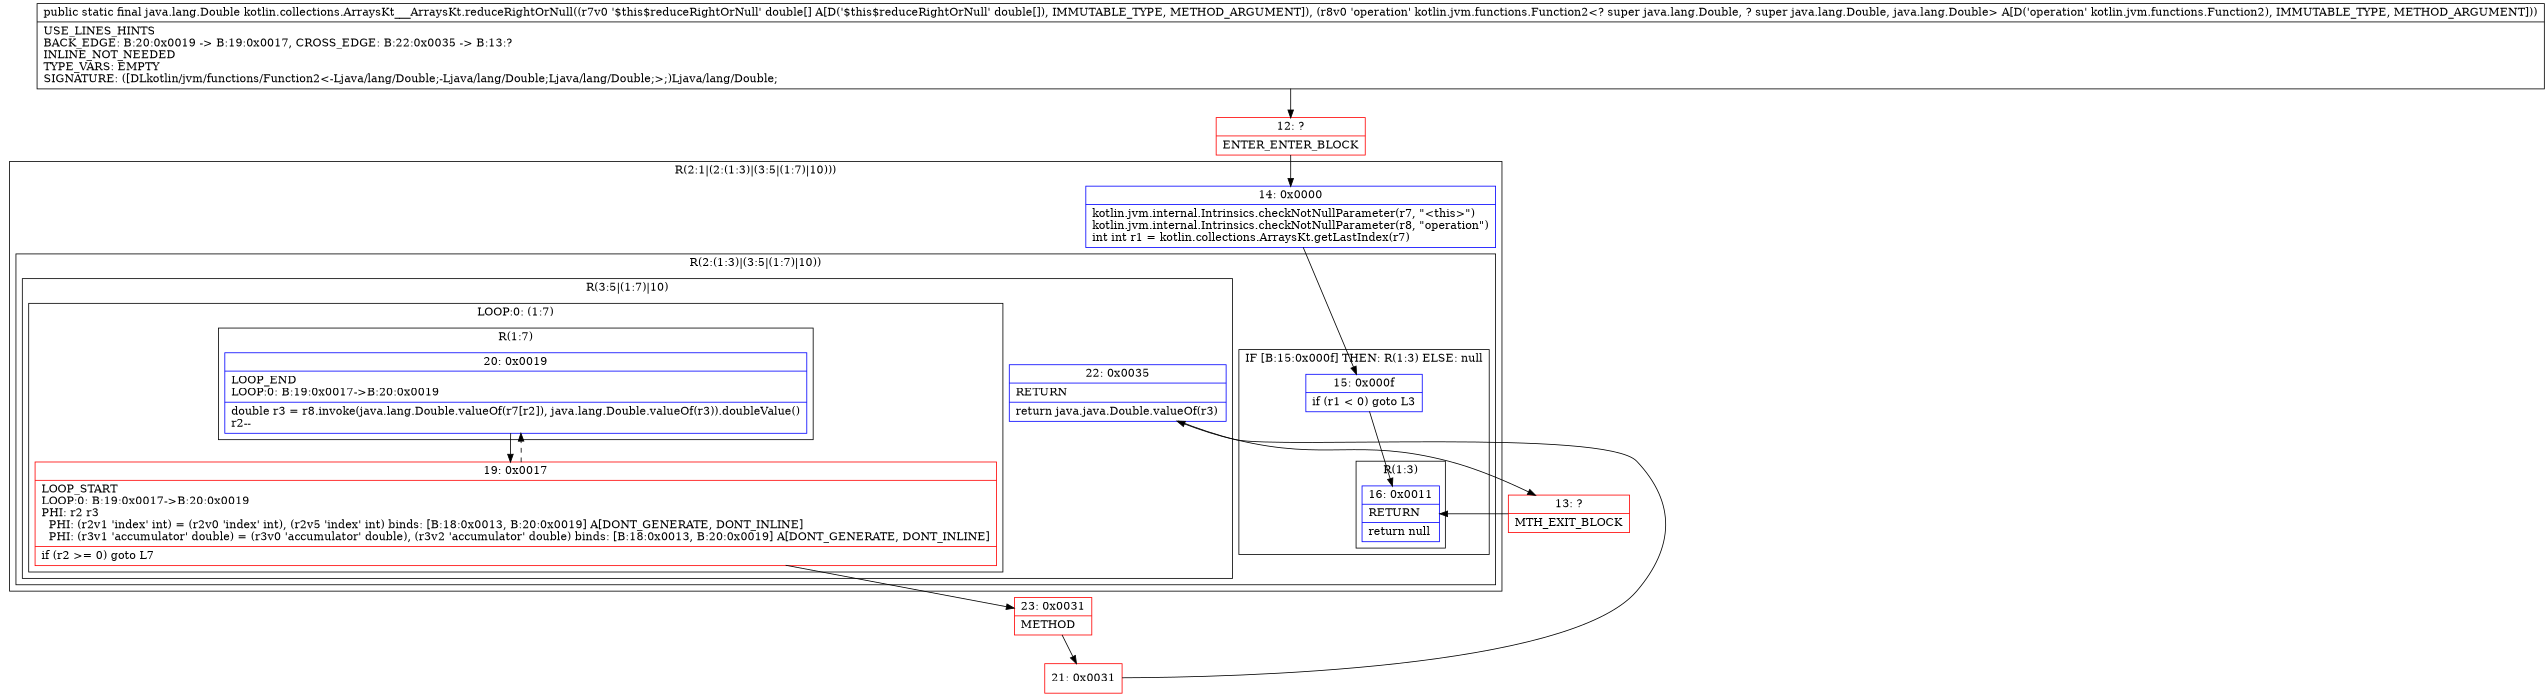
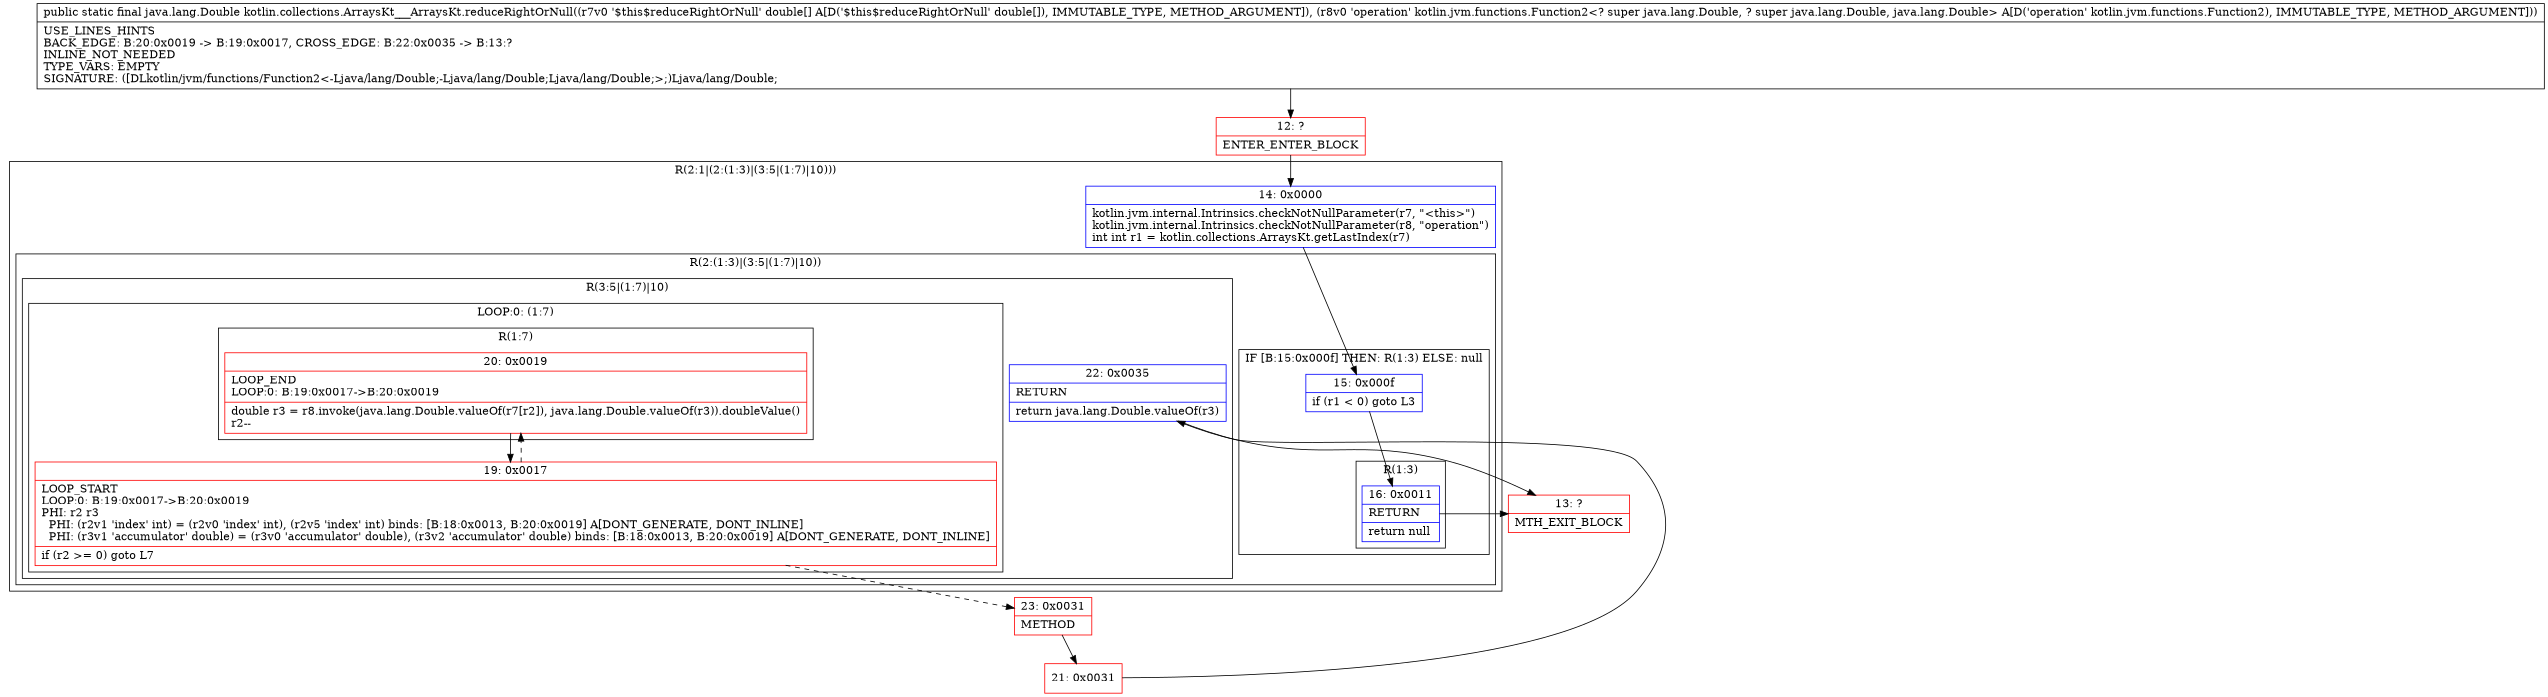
(516, 393) -> (516, 393)
(1117, 411) -> (1118, 411)
(1478, 514) -> (1470, 514)
(951, 596) -> (951, 596)
